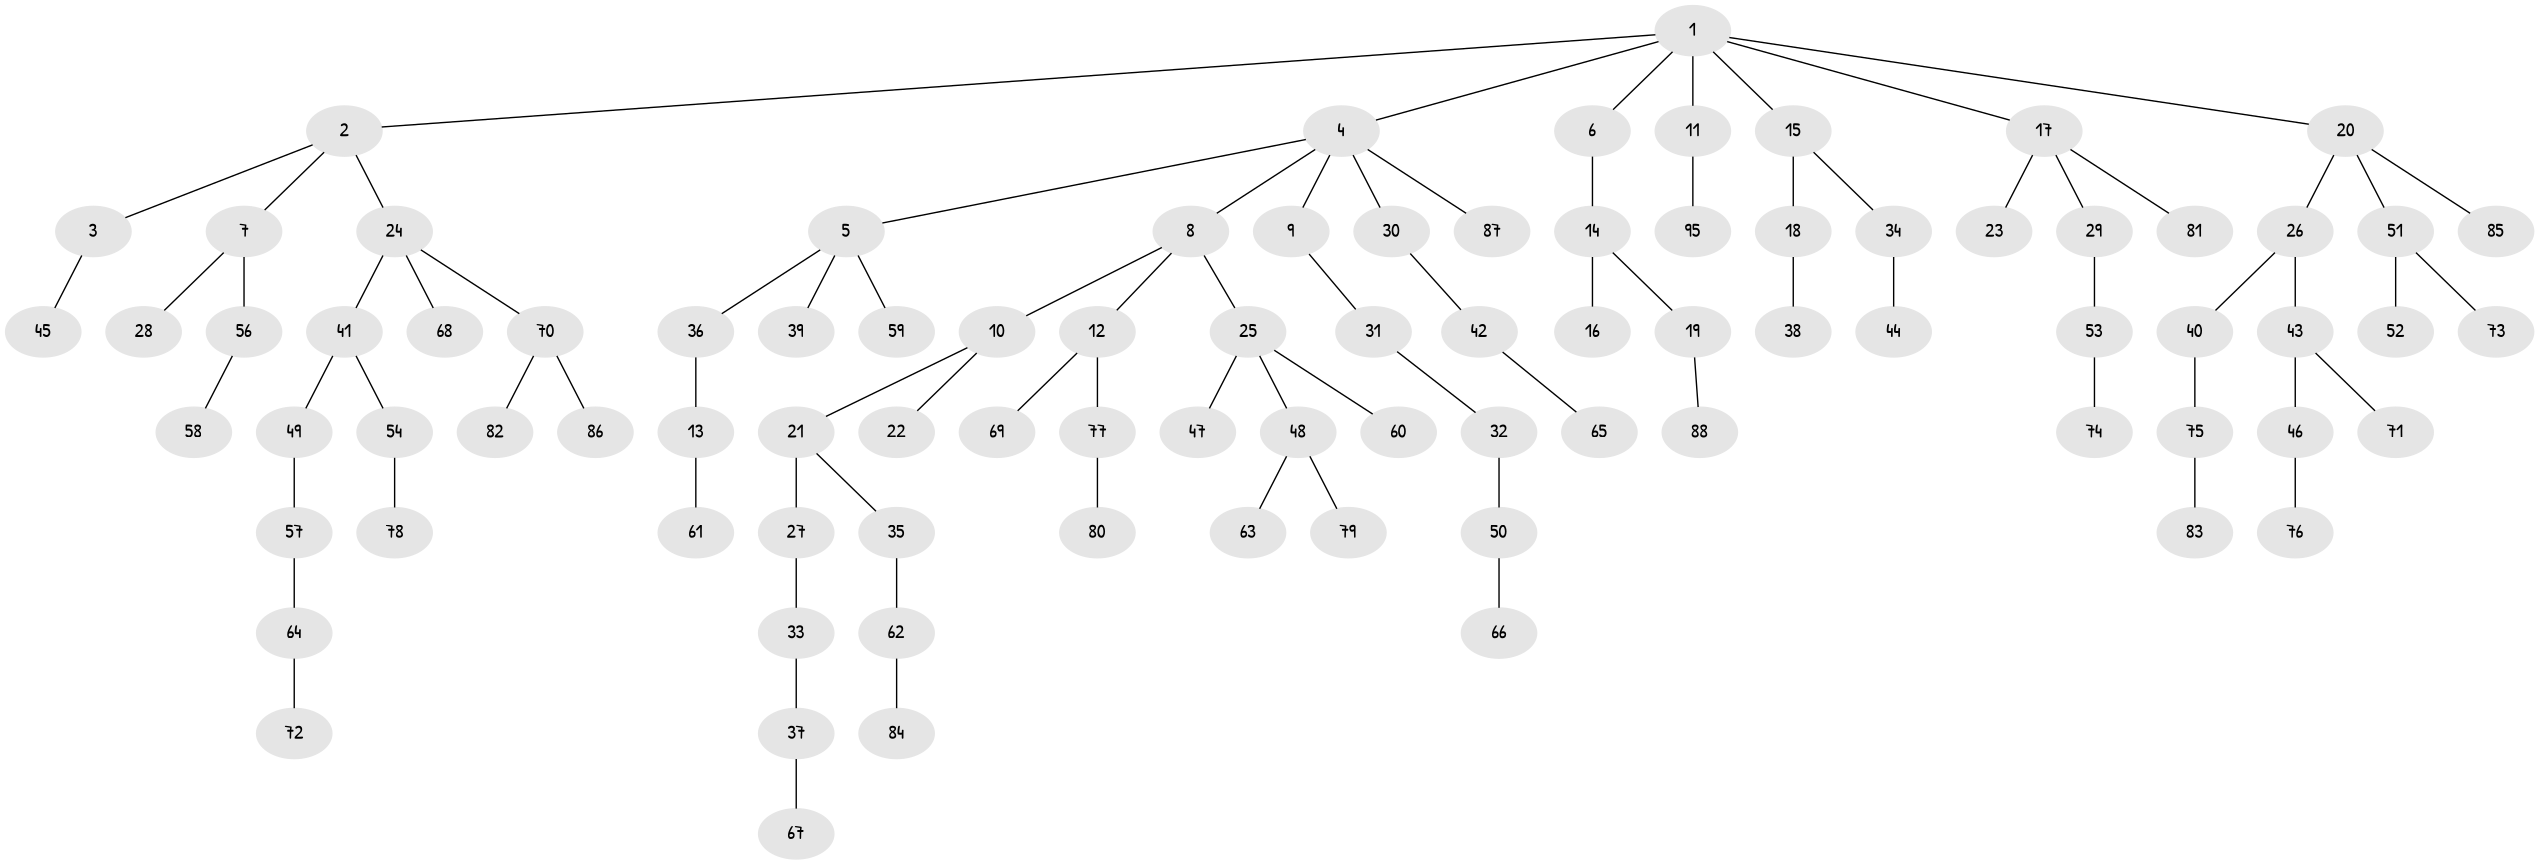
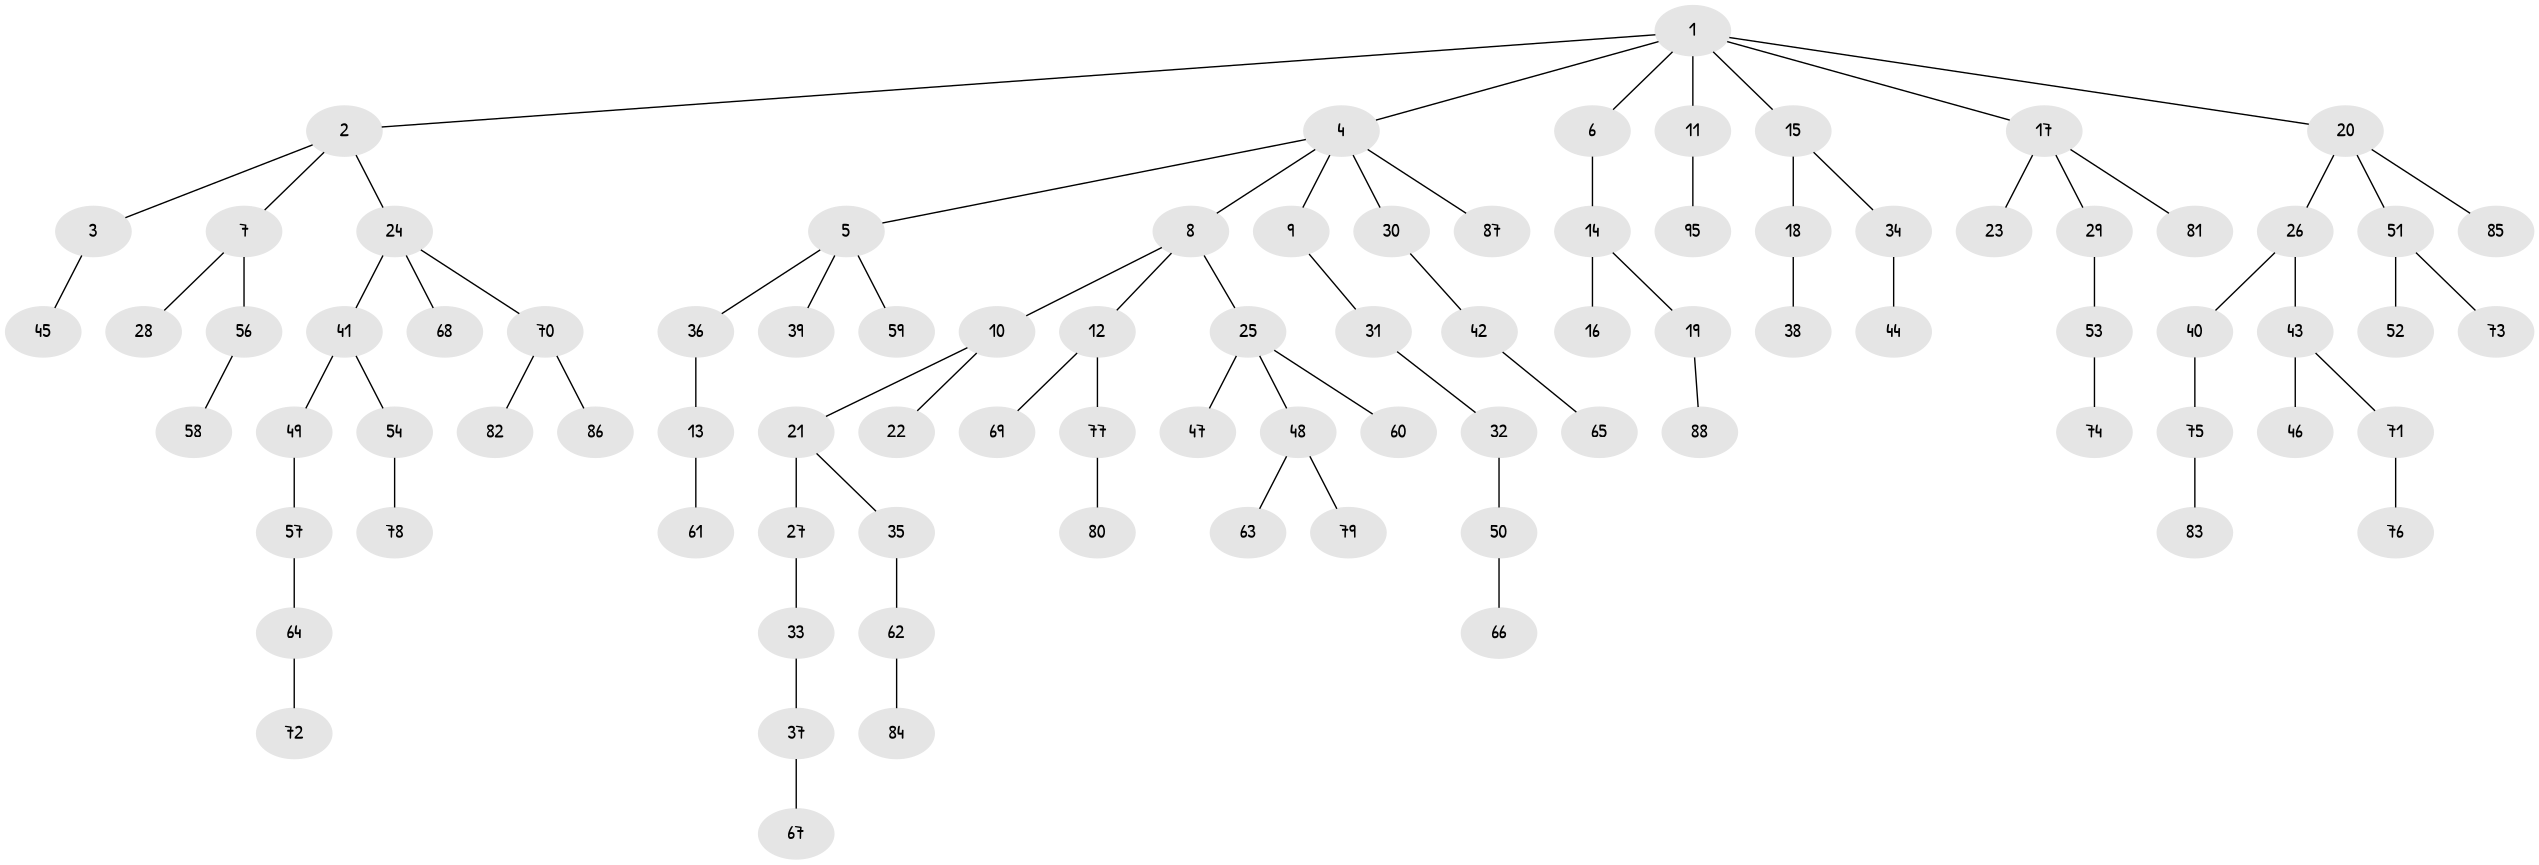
(2295, 483) -> (2396, 483)
